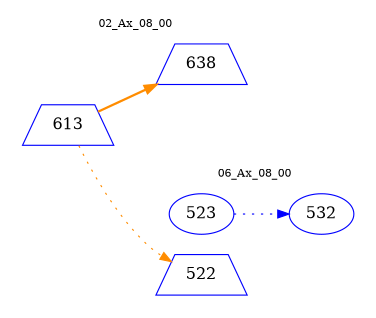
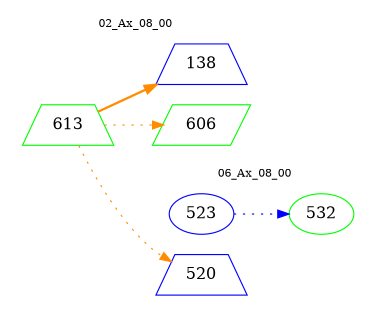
(202, 64) -> (202, 64)
(68, 125) -> (68, 125)
none -> (202, 125)
(322, 214) -> (322, 214)
(202, 275) -> (202, 275)
